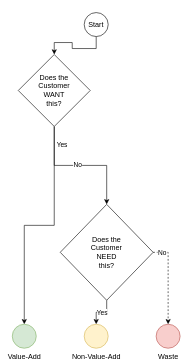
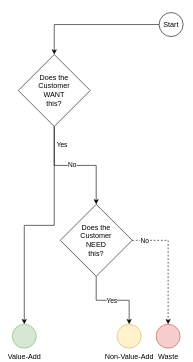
(96, 24) -> (171, 24)
(107, 252) -> (96, 240)
(96, 336) -> (129, 336)
